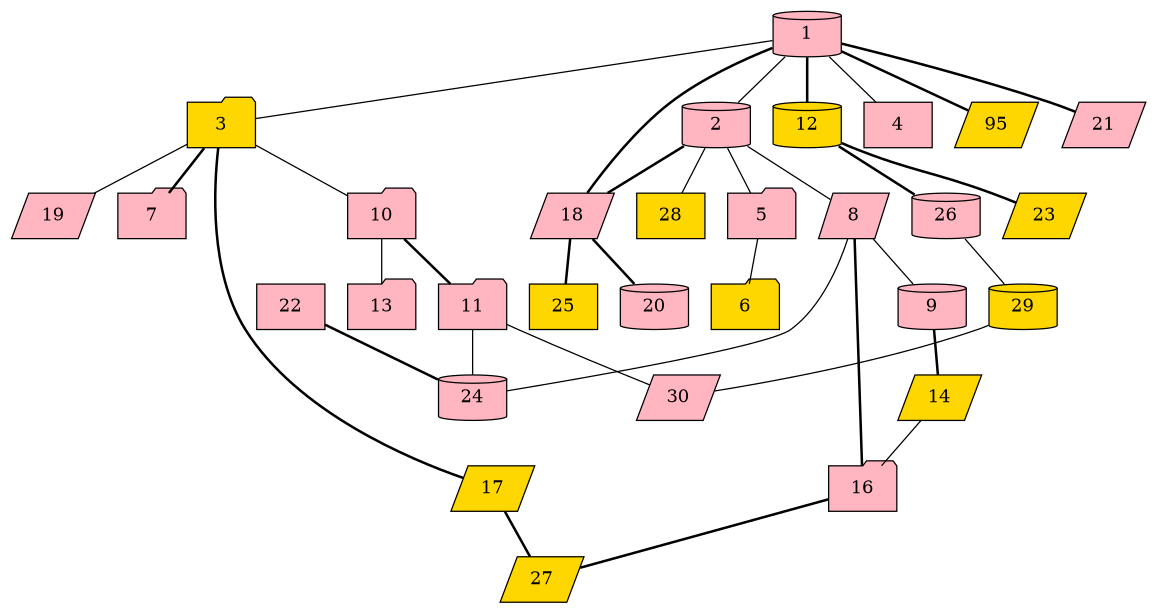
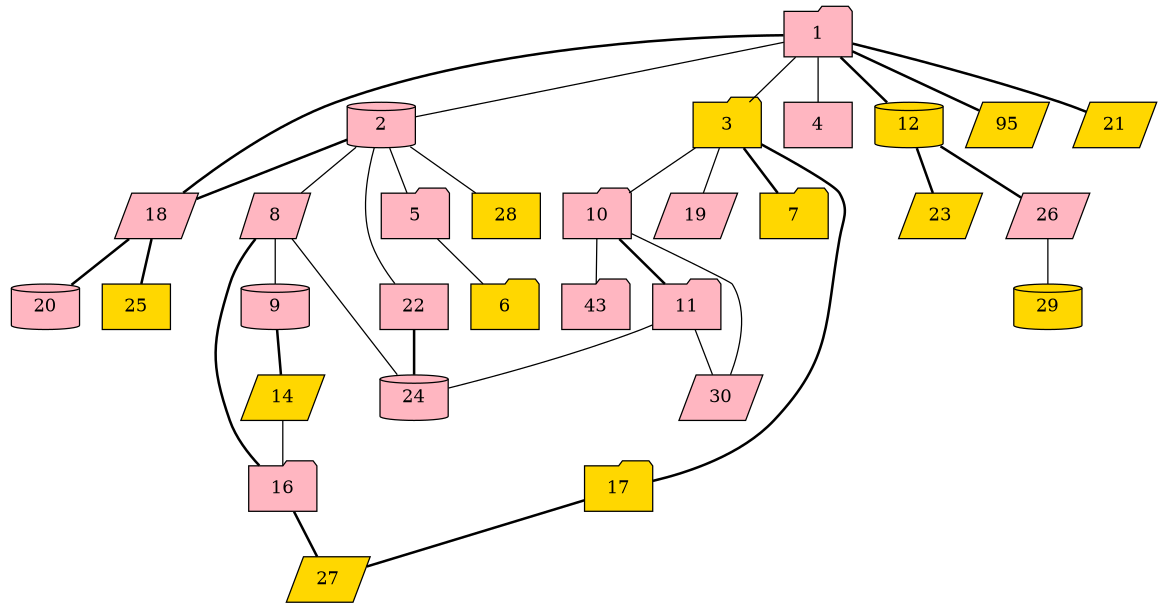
(807, 34) -> (818, 34)
(1104, 125) -> (1115, 125)
(152, 216) -> (794, 216)
(946, 216) -> (1048, 216)
none -> (366, 219)
(382, 307) -> (596, 307)
(846, 366) -> (724, 279)
(493, 489) -> (619, 489)
